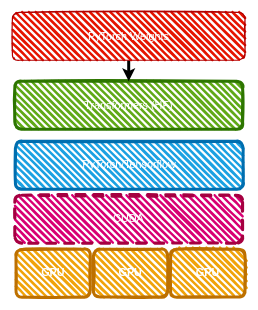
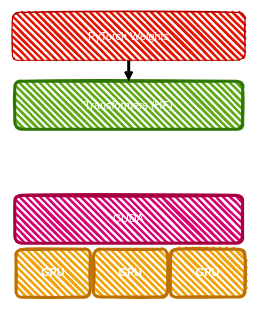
(129, 70) -> (129, 69)
(129, 165) -> none
(129, 219) -> (129, 219)
